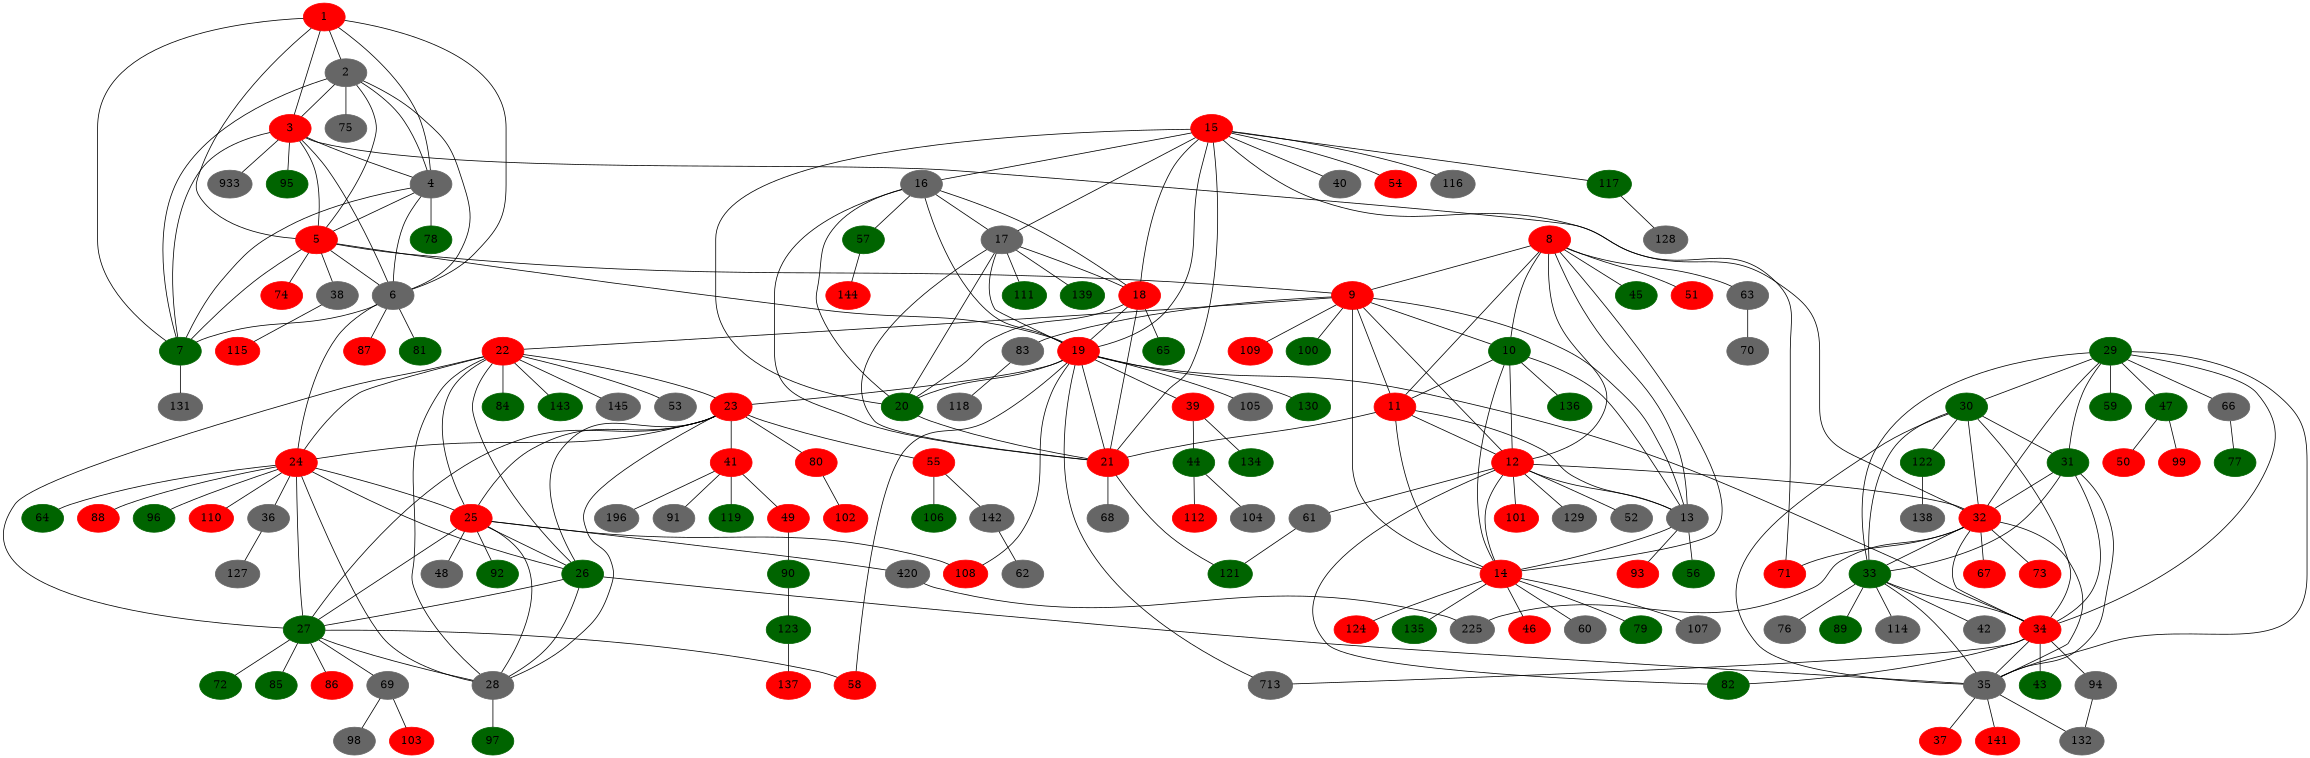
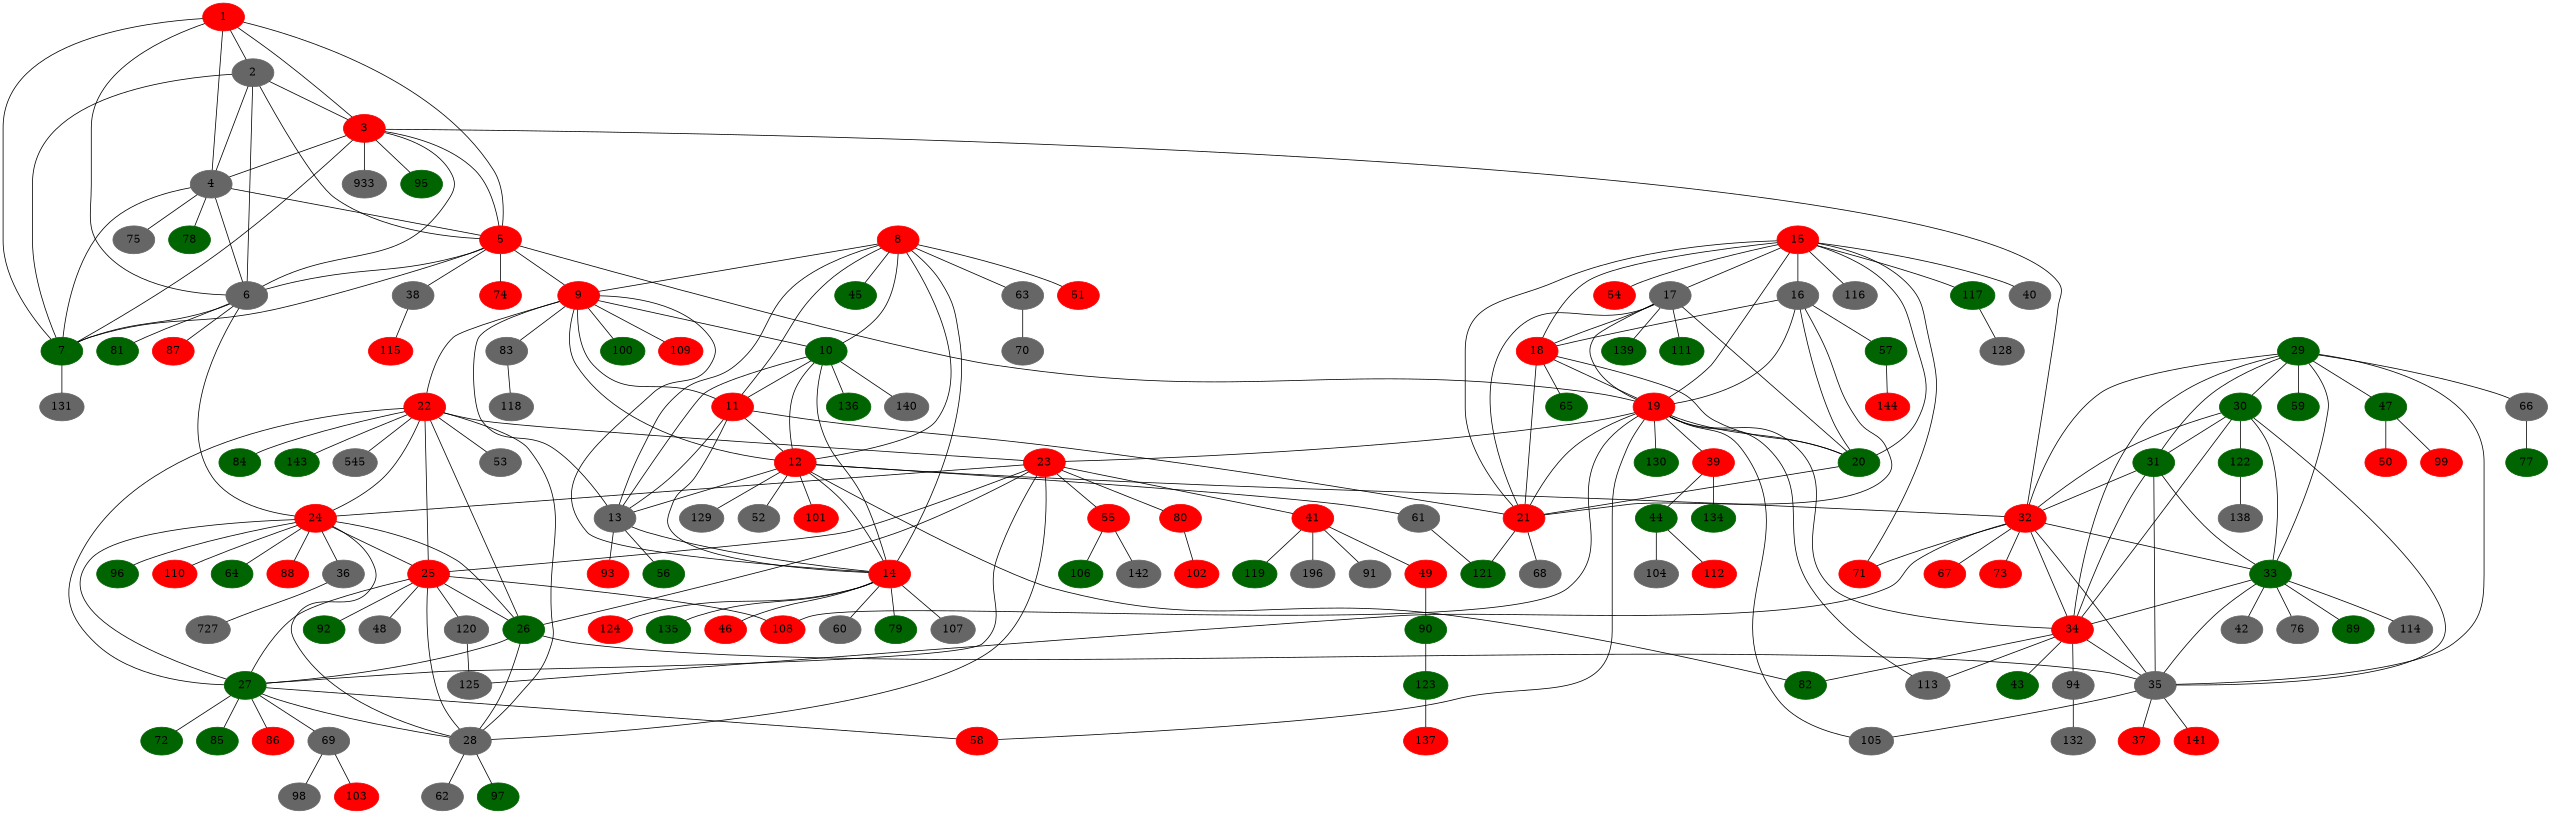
(346, 101) -> (173, 212)
(962, 212) -> none
(618, 407) -> (355, 463)
none -> (907, 407)
(1005, 543) -> (456, 769)
(238, 574) -> (208, 630)
(908, 574) -> (466, 630)
(1472, 630) -> (470, 685)
(1270, 685) -> (1928, 685)
(2033, 713) -> (2015, 716)
